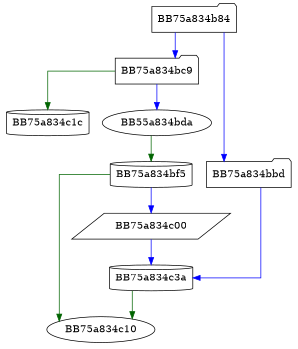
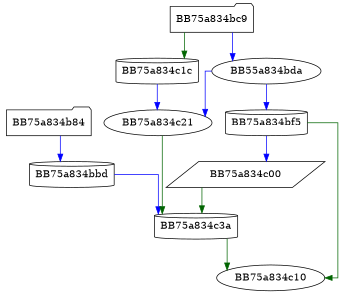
(175, 42) -> none
none -> (158, 123)
(151, 145) -> (266, 93)
(249, 174) -> (72, 174)
(151, 248) -> (202, 197)
